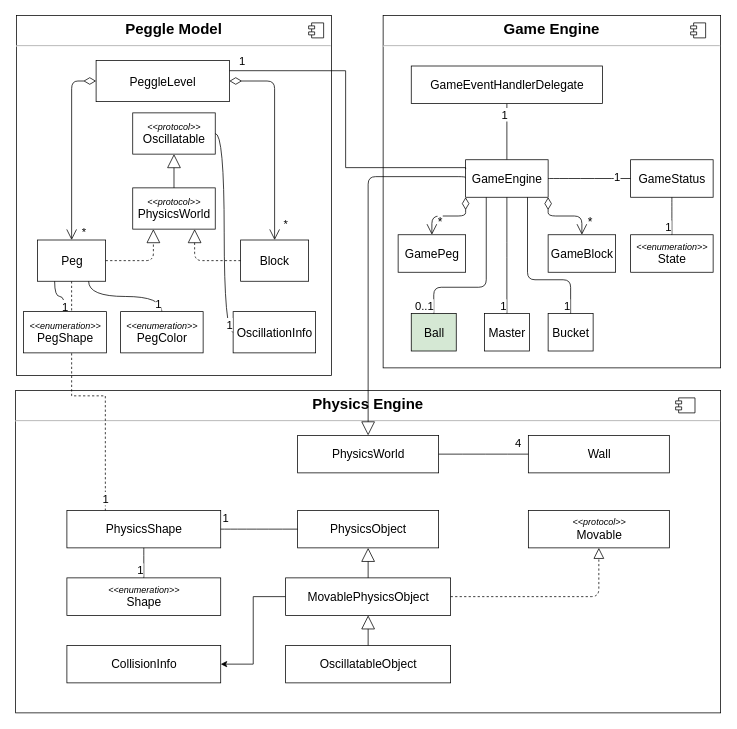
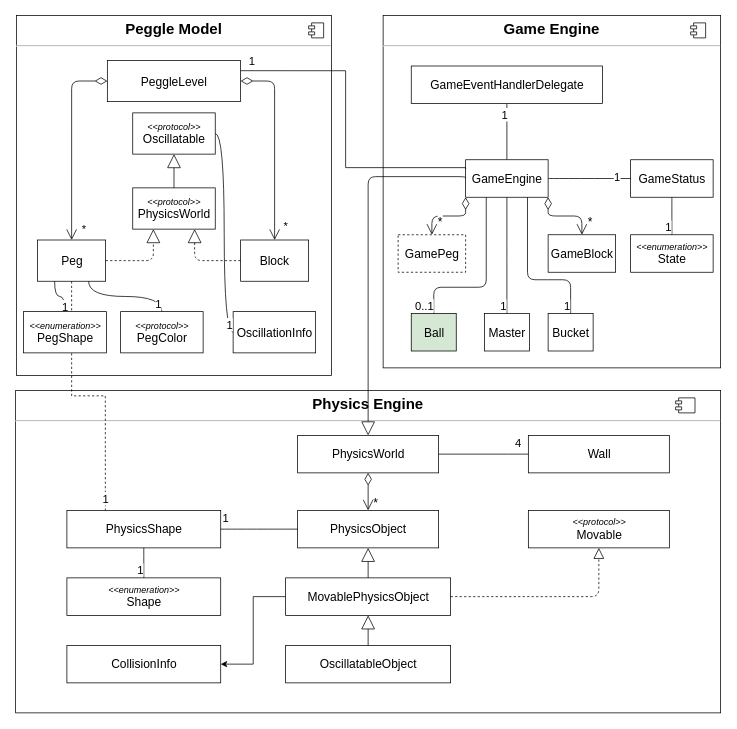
(162, 81) -> (174, 81)
(432, 254) -> (432, 254)
(162, 333) -> (162, 333)
none -> (368, 496)
